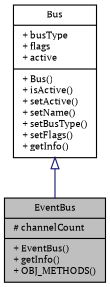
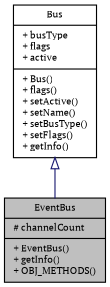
(48, 90) -> (40, 90)
